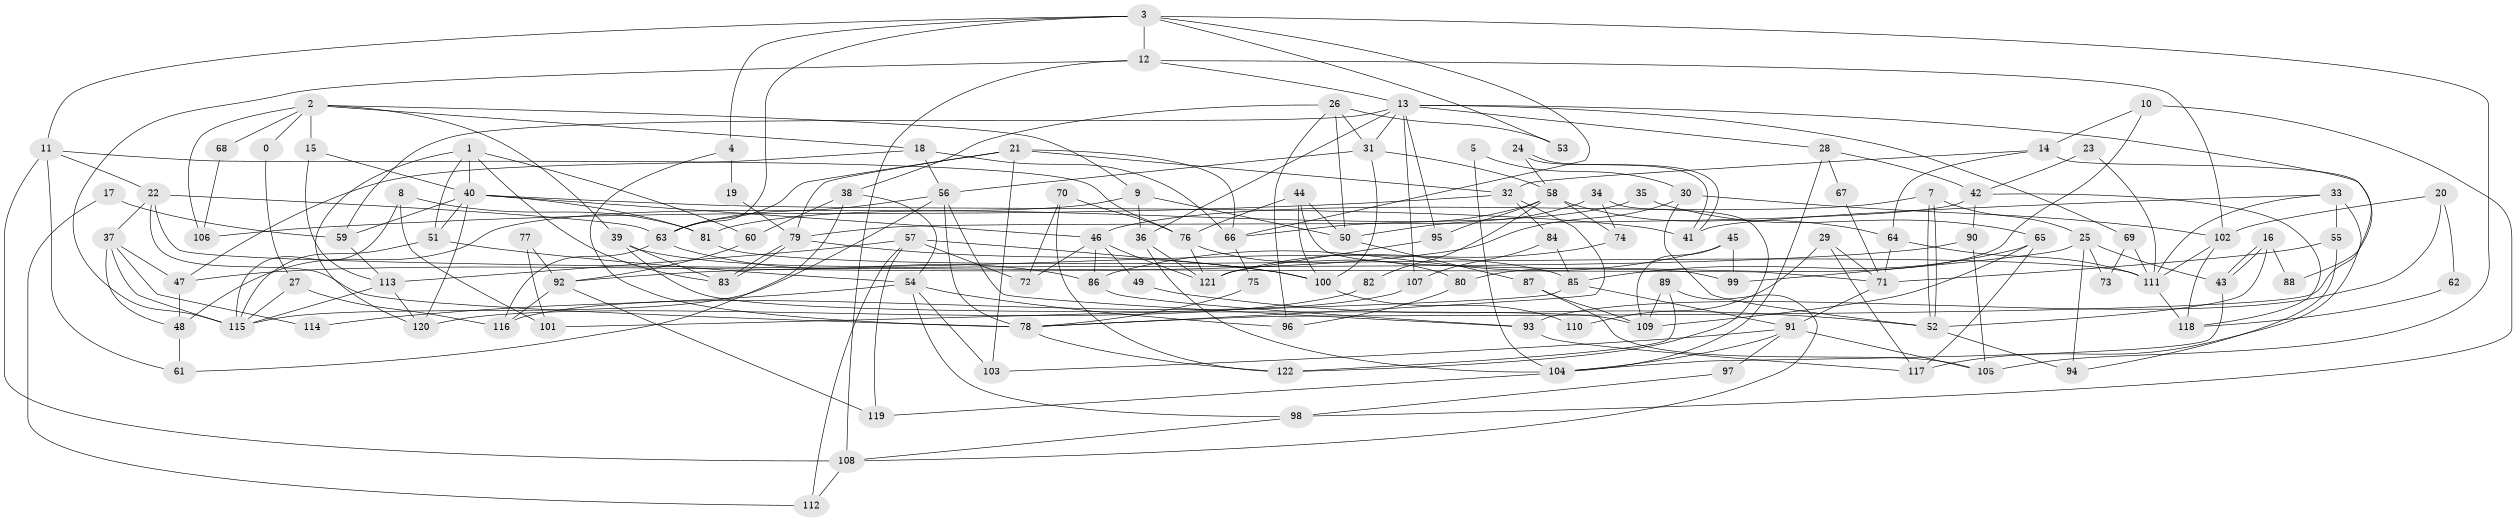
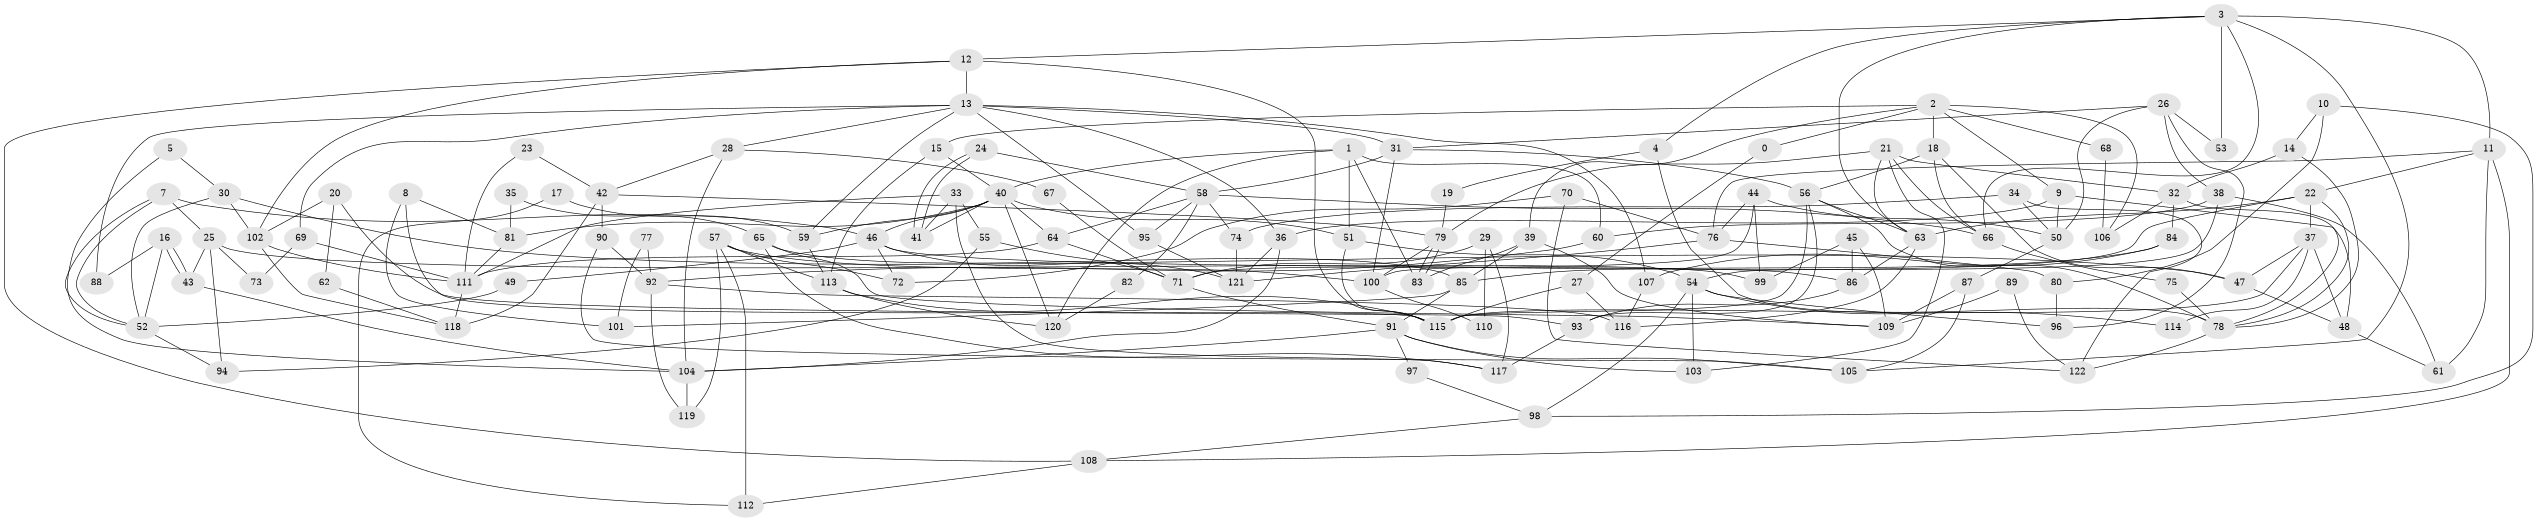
(1943, 168) -> (1027, 216)
(1433, 435) -> none
